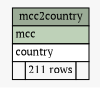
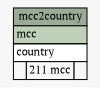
(51, 70) -> (50, 70)
